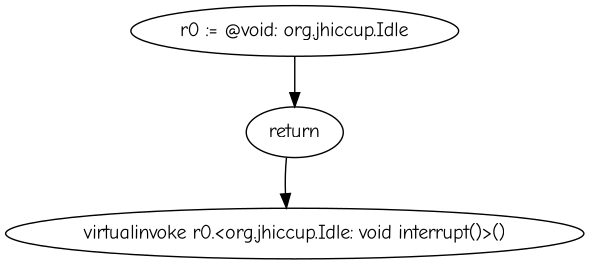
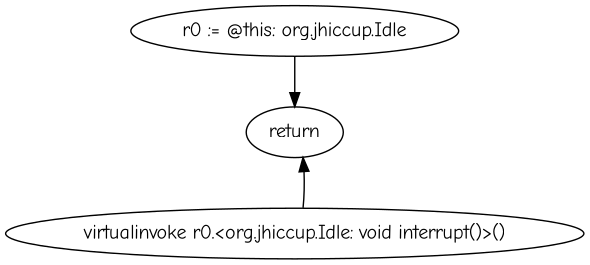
(295, 31) -> (295, 31)
(285, 176) -> (304, 190)
